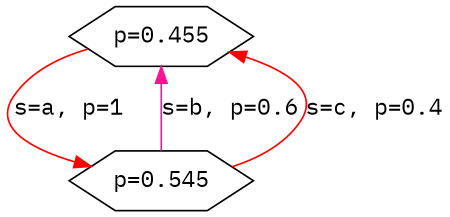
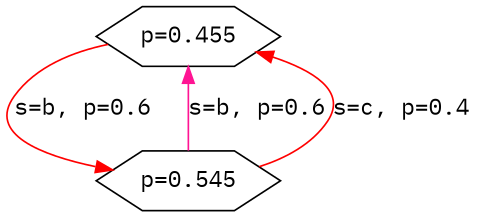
(69, 109) -> (83, 109)
